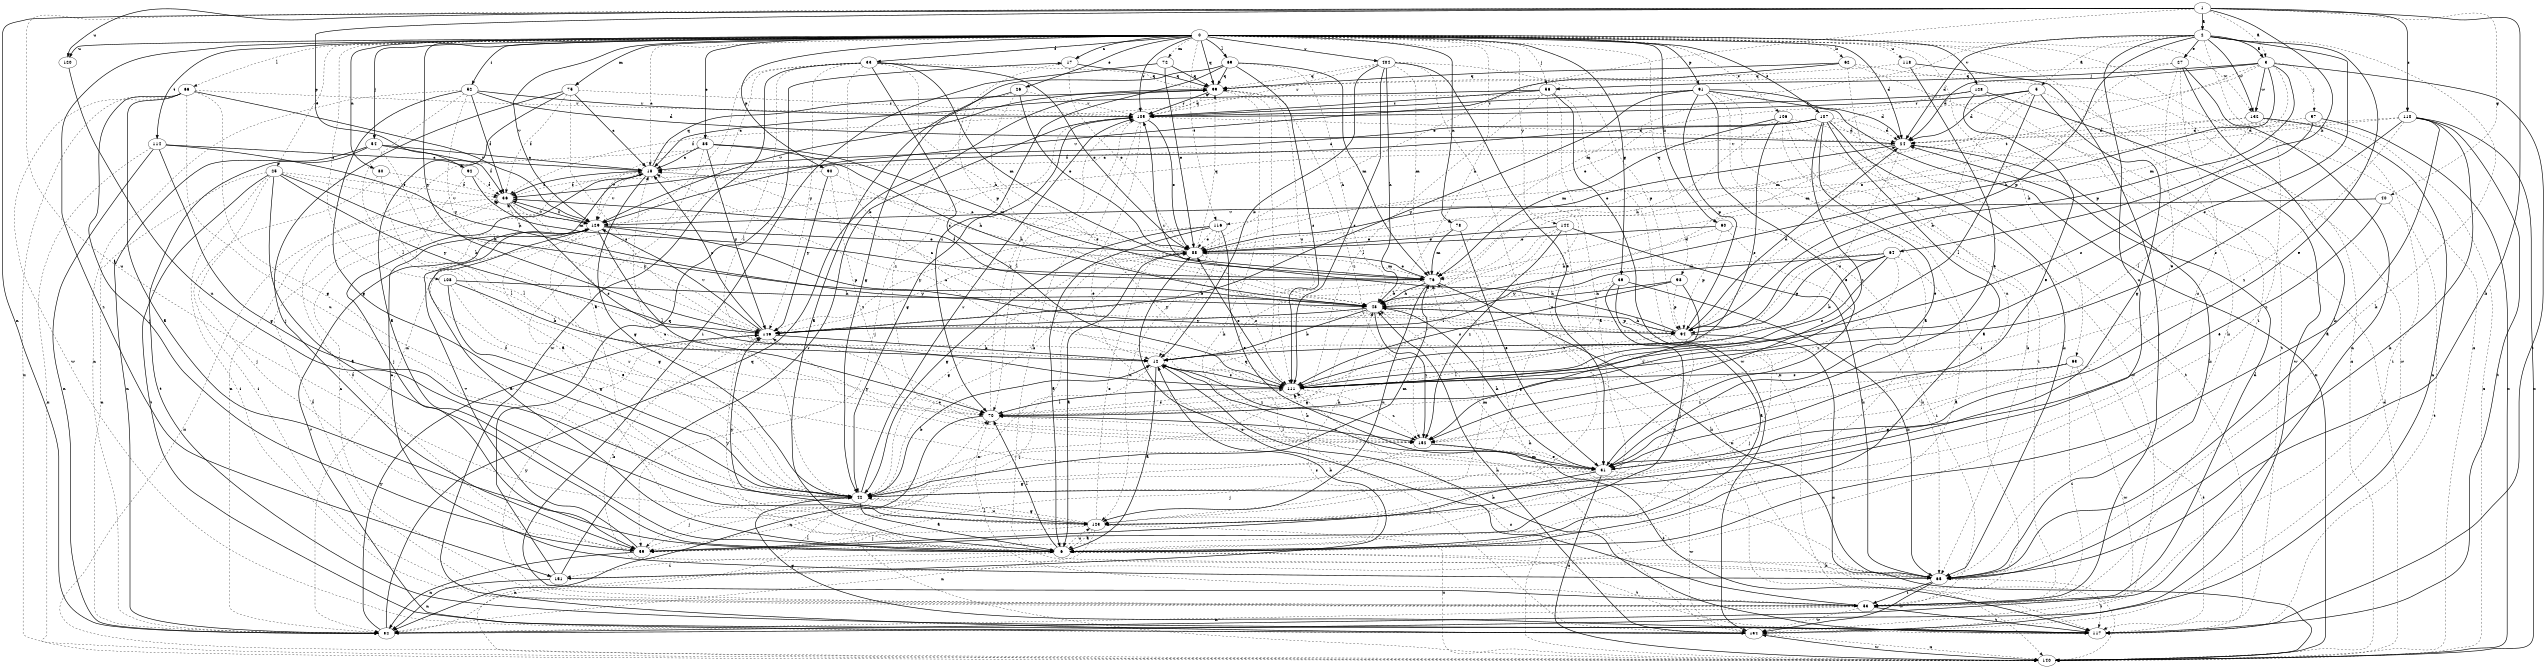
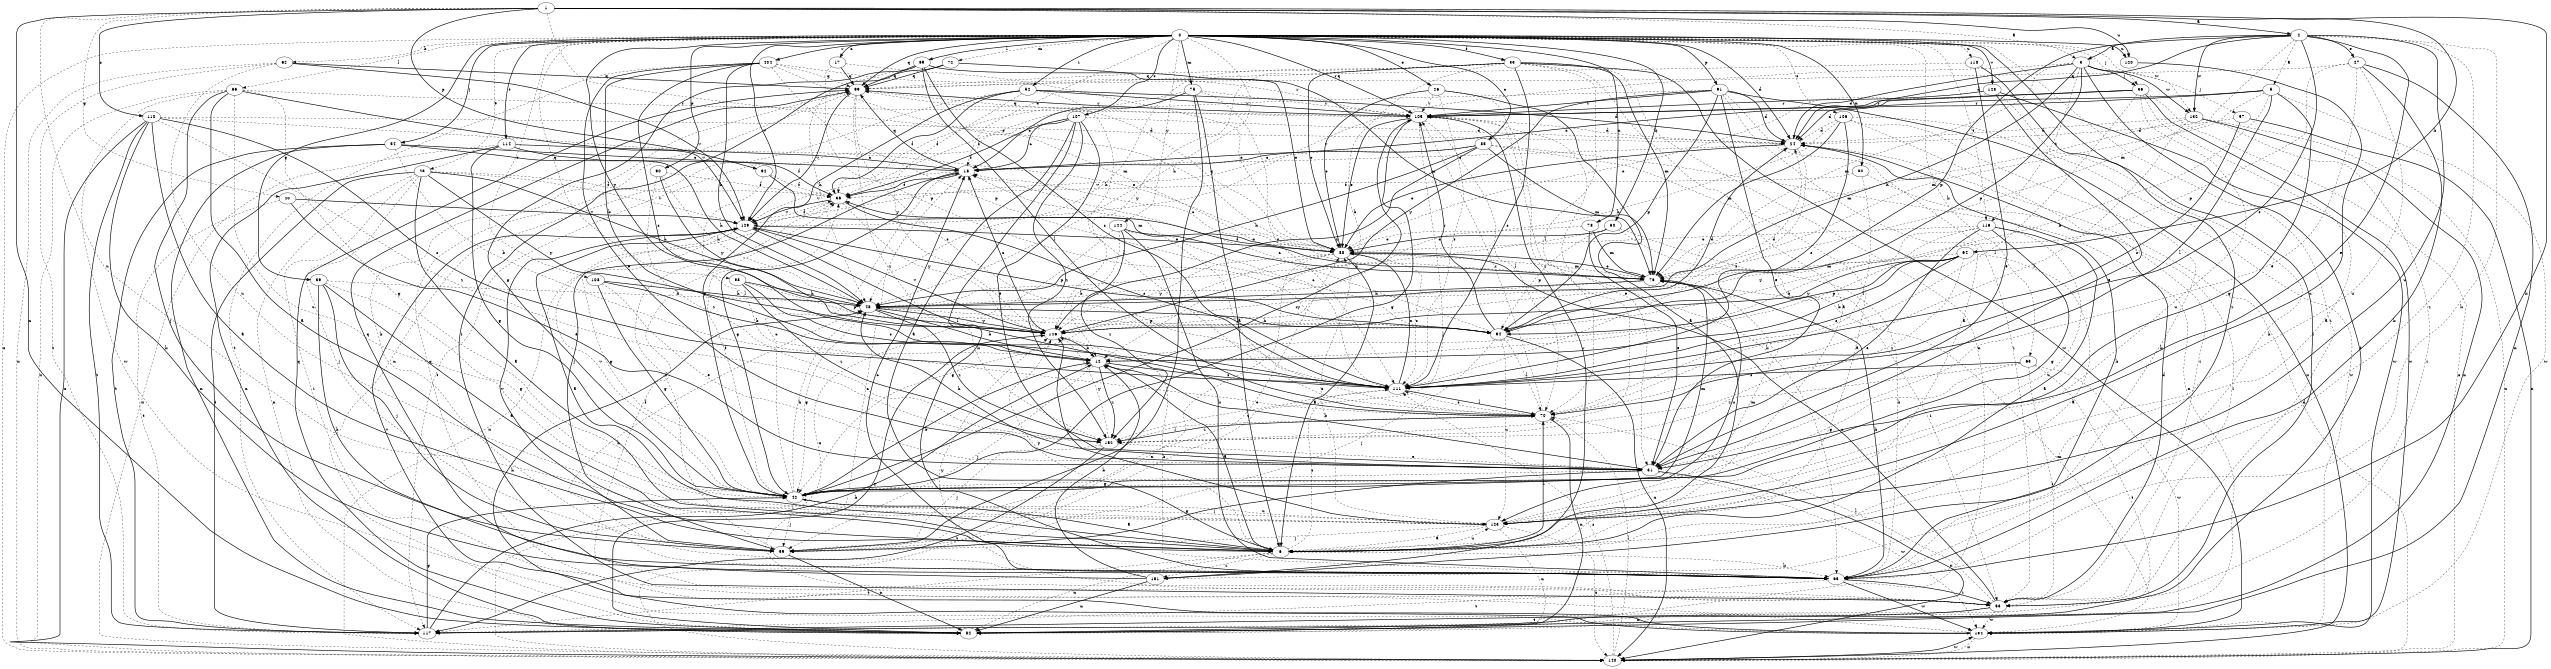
(552, 213) -> (791, 214)
(715, 250) -> (437, 465)
(630, 362) -> (601, 362)
